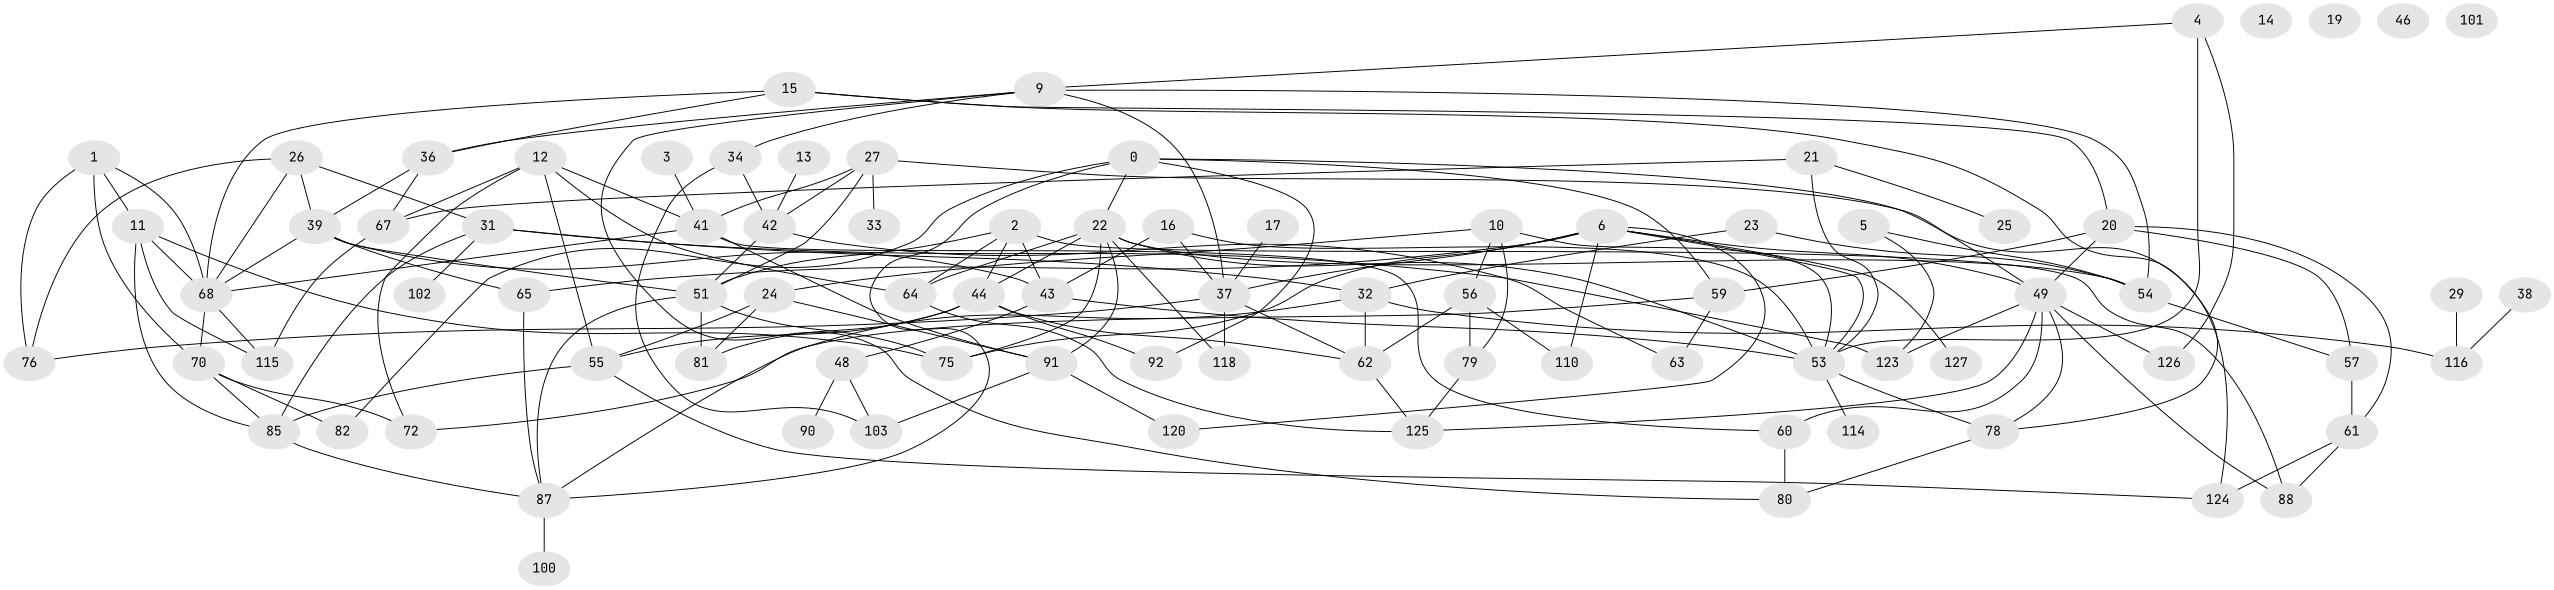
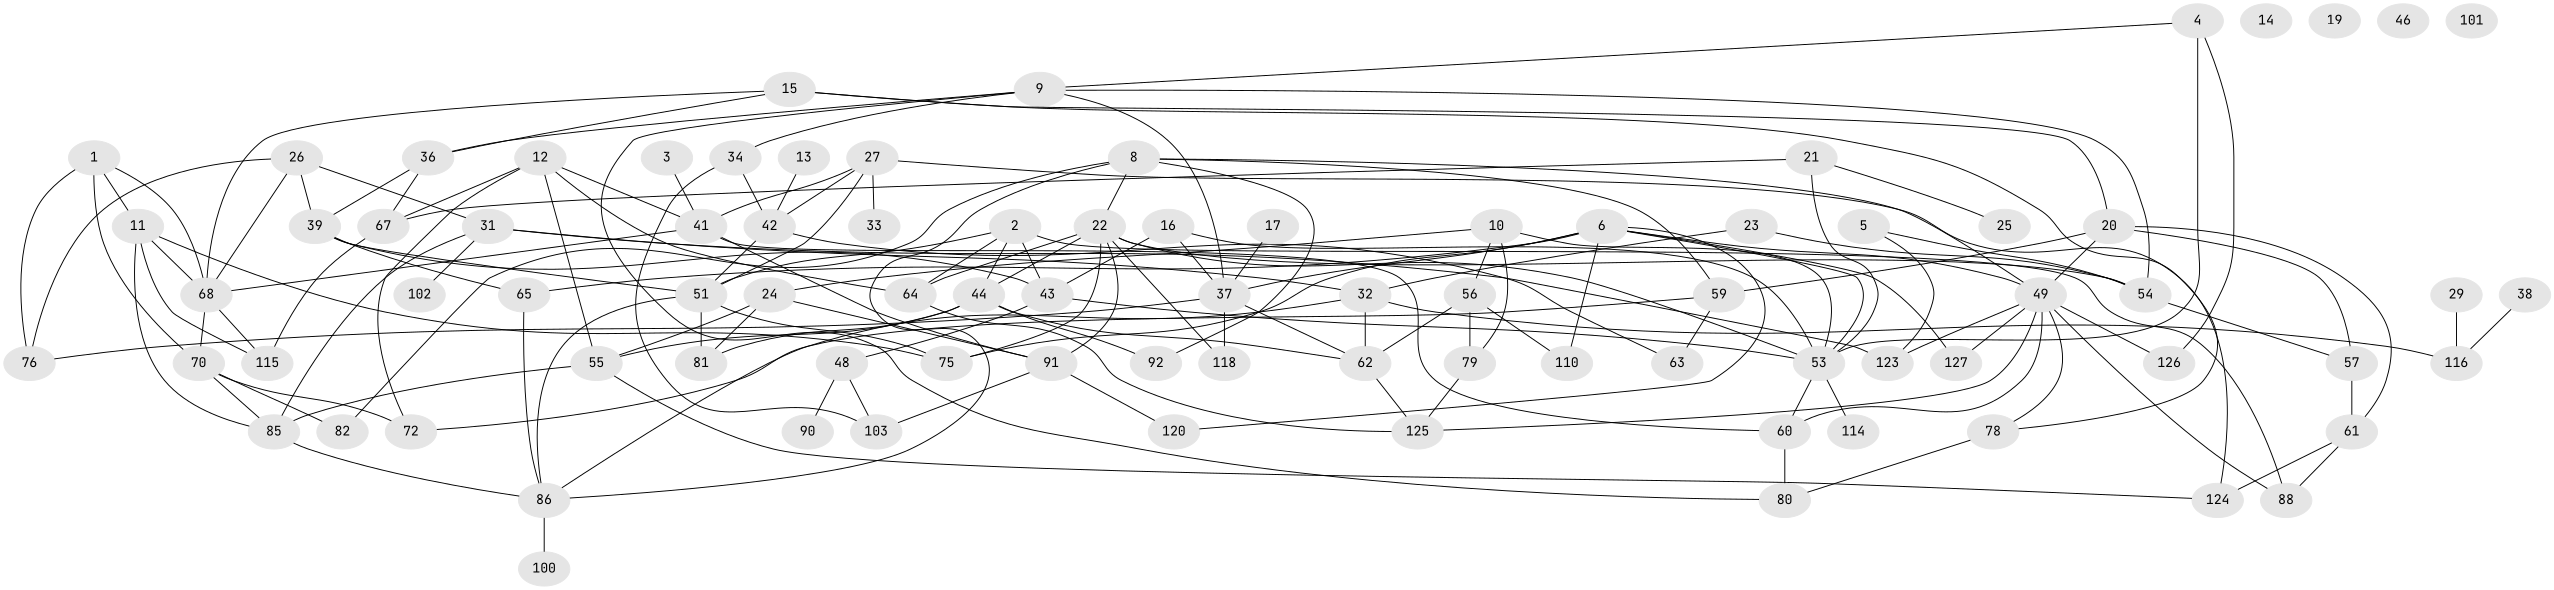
(1134, 158) -> (1134, 158)
(261, 261) -> none
none -> (1995, 332)
(1888, 394) -> (1802, 398)
(544, 500) -> (544, 500)
